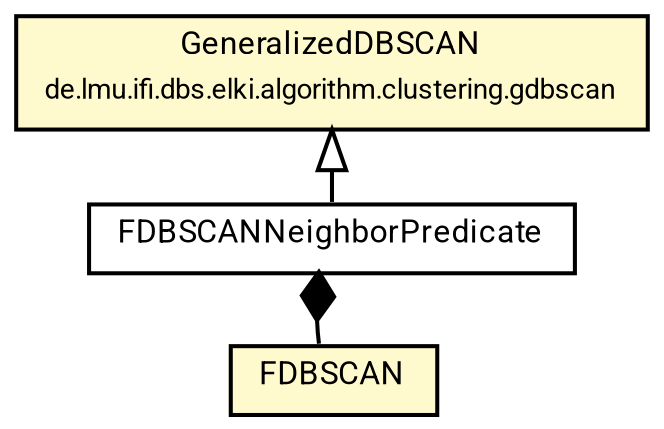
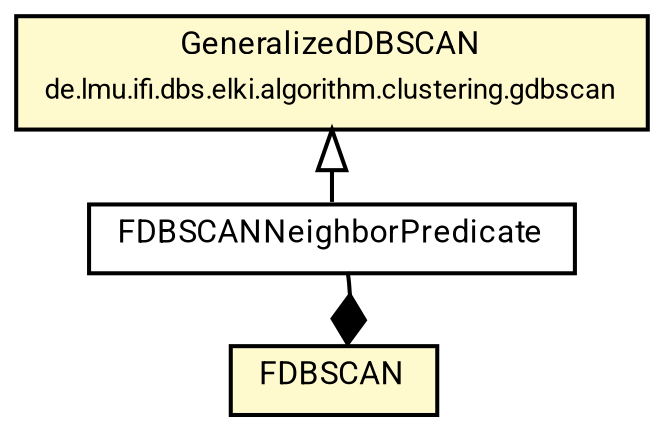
(318, 332) -> (349, 283)
